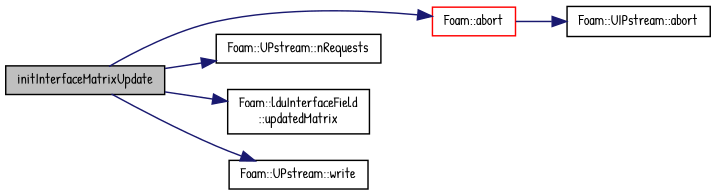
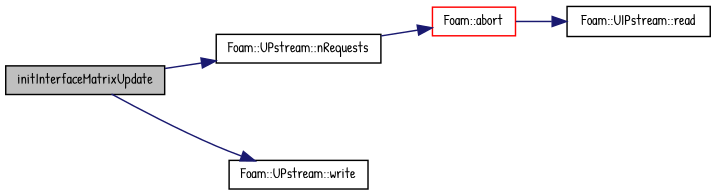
(258, 15) -> (400, 33)
(639, 21) -> (639, 21)
(299, 112) -> none
